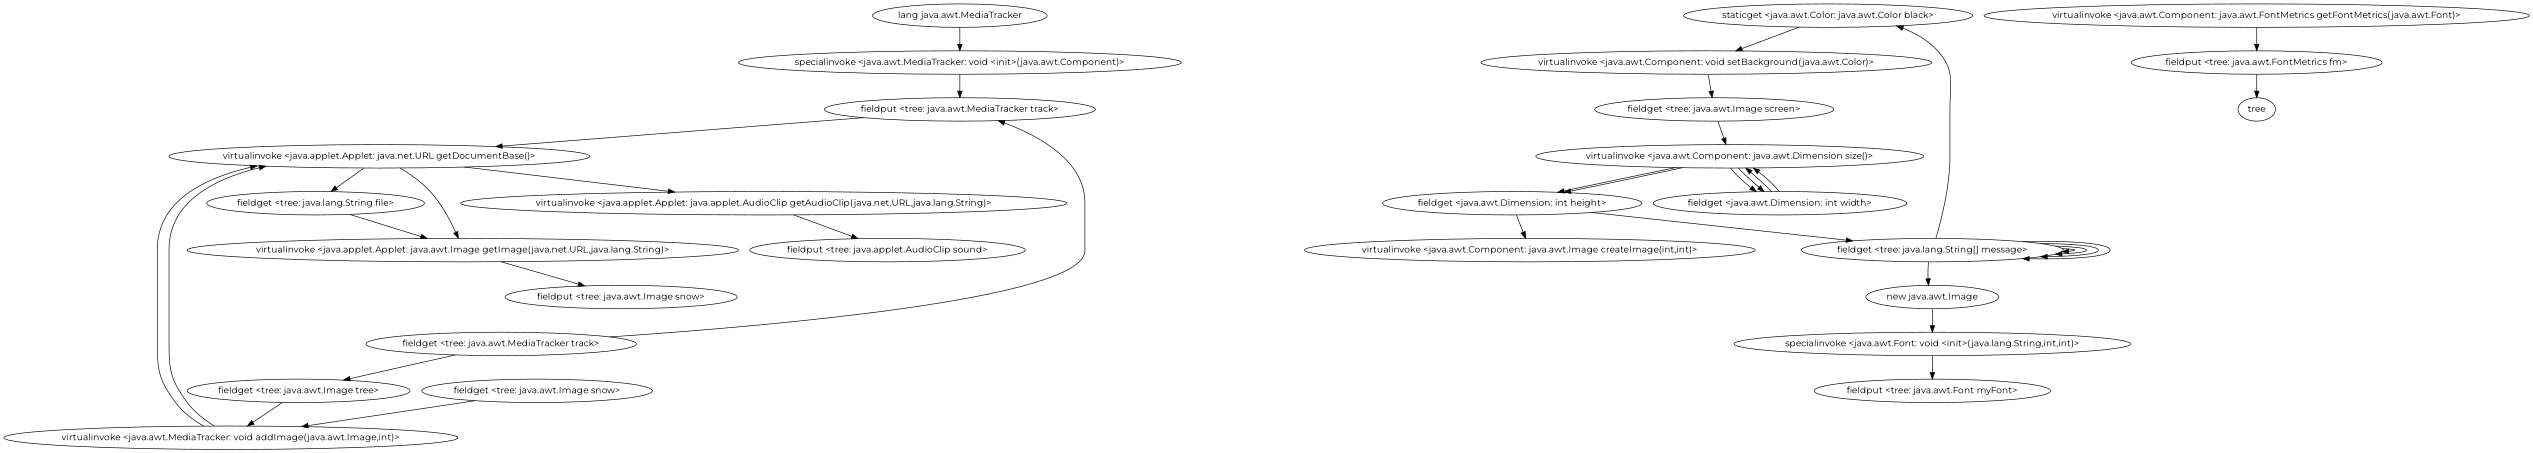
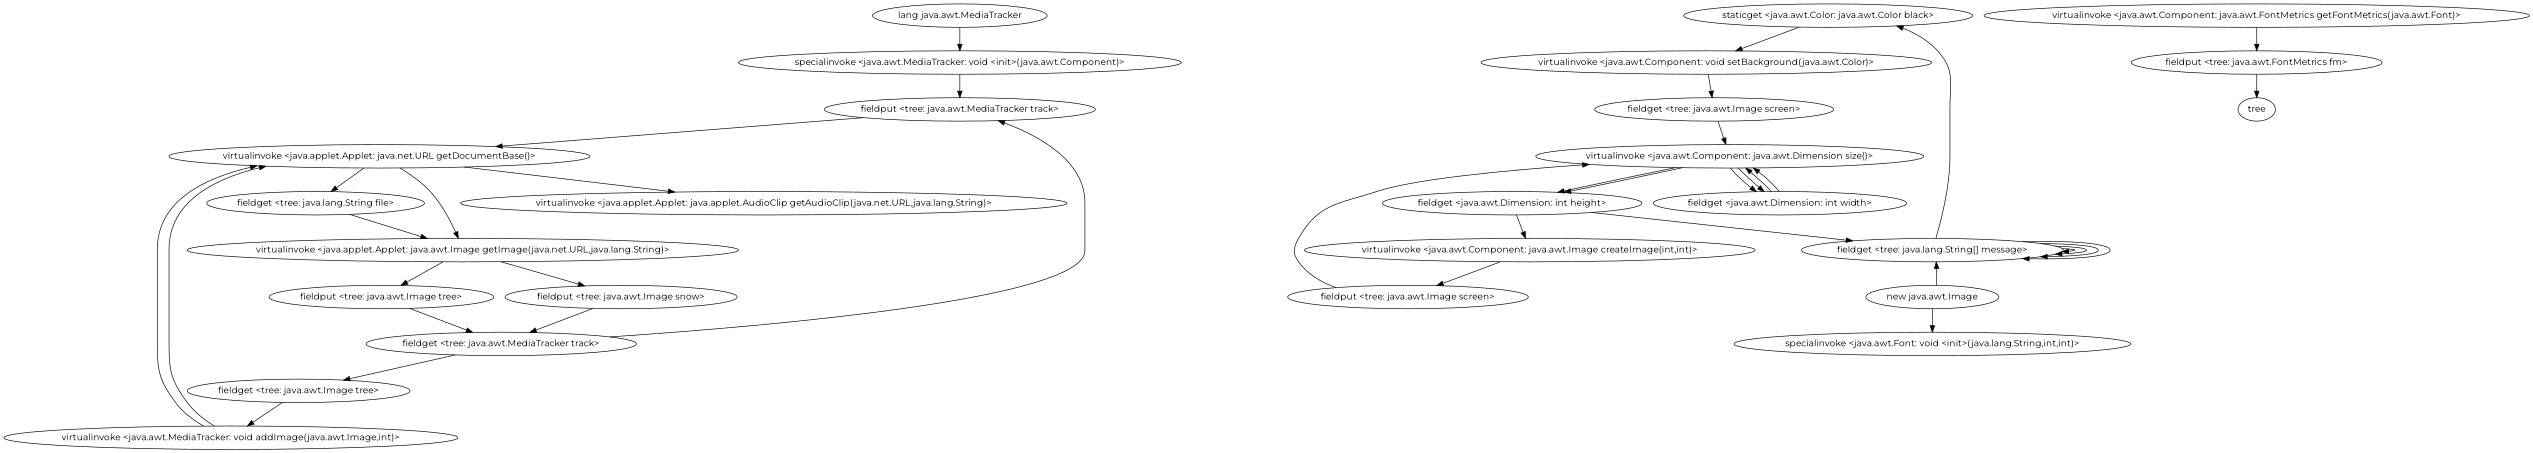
(888, 250) -> none
(1928, 270) -> (1937, 277)
none -> (381, 297)
none -> (1408, 297)
none -> (564, 319)
(537, 391) -> none
(1932, 391) -> none
